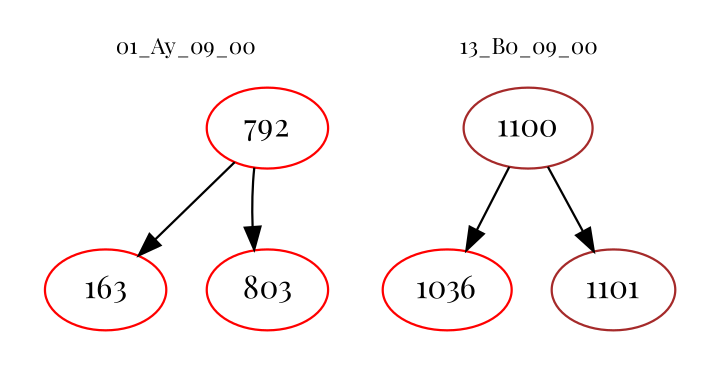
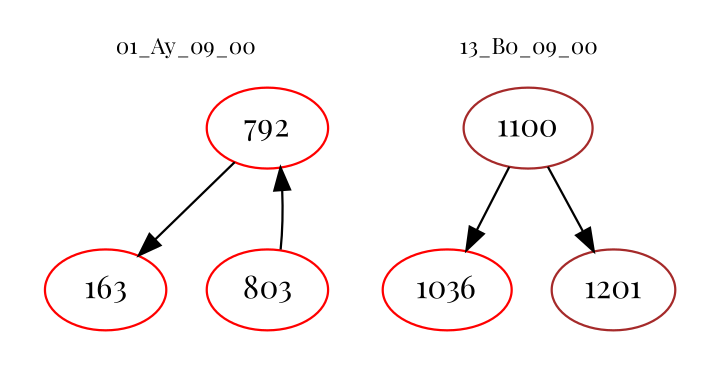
(252, 197) -> (282, 220)
(613, 290) -> (613, 290)
